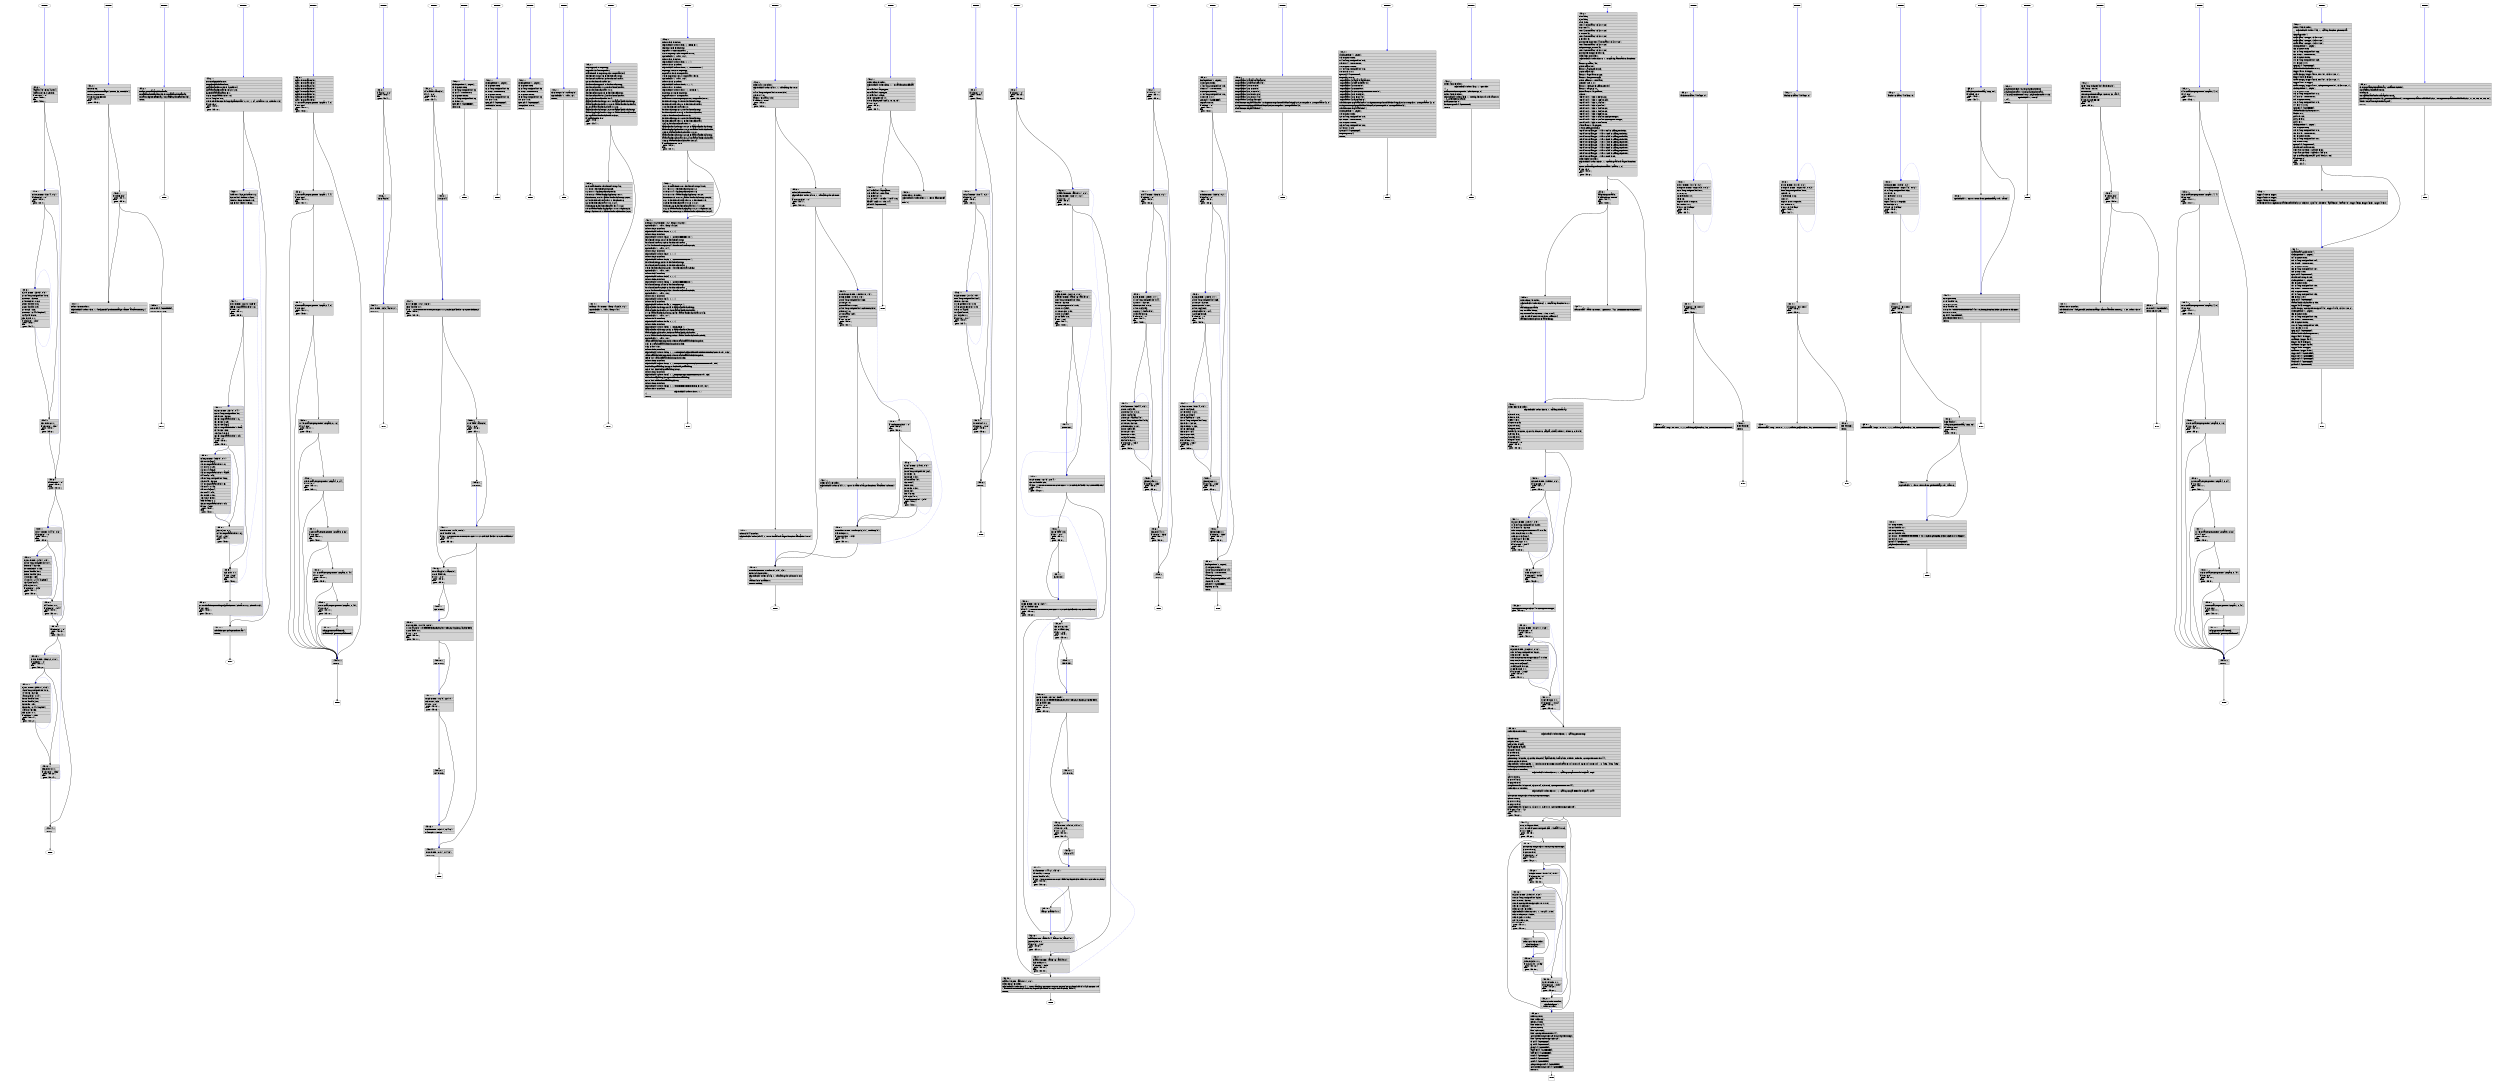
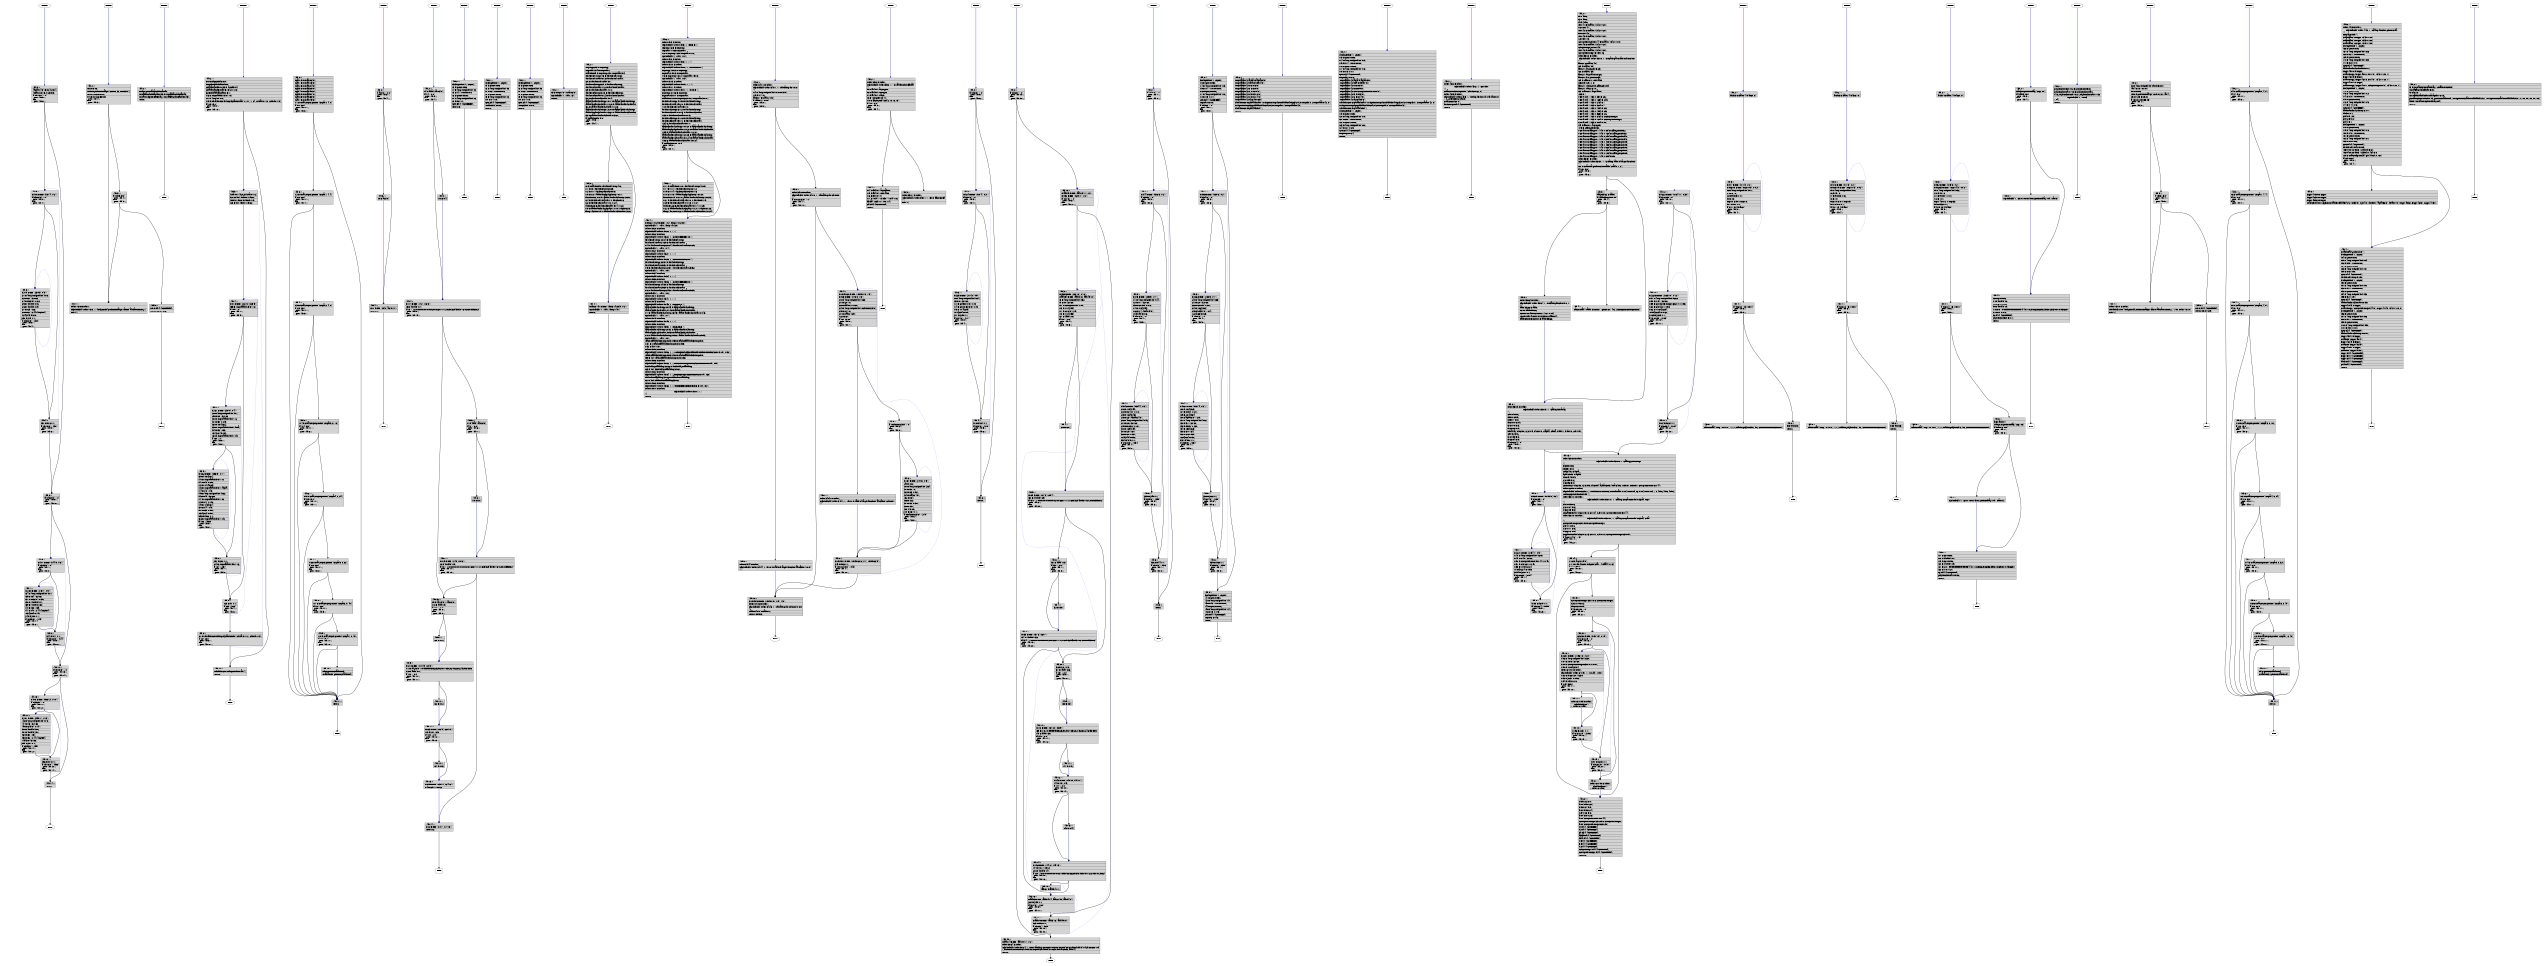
(1533, 608) -> none
